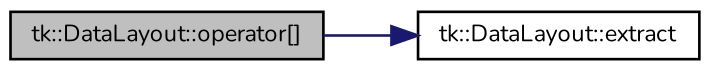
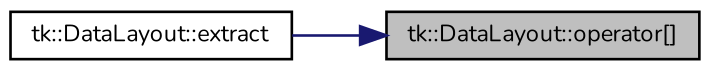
(357, 35) -> (326, 35)
